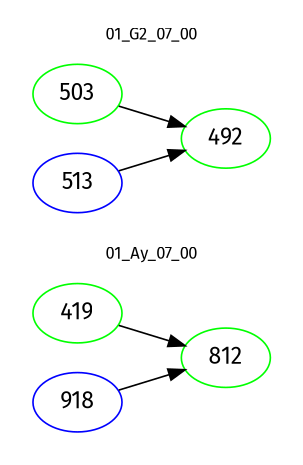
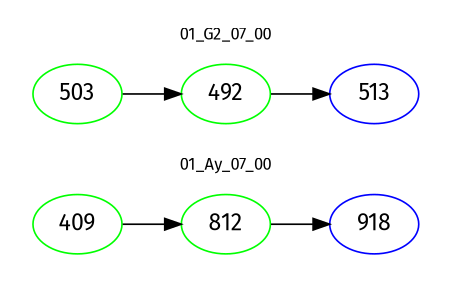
(144, 163) -> (292, 94)
(77, 313) -> (77, 224)
(144, 382) -> (292, 224)
